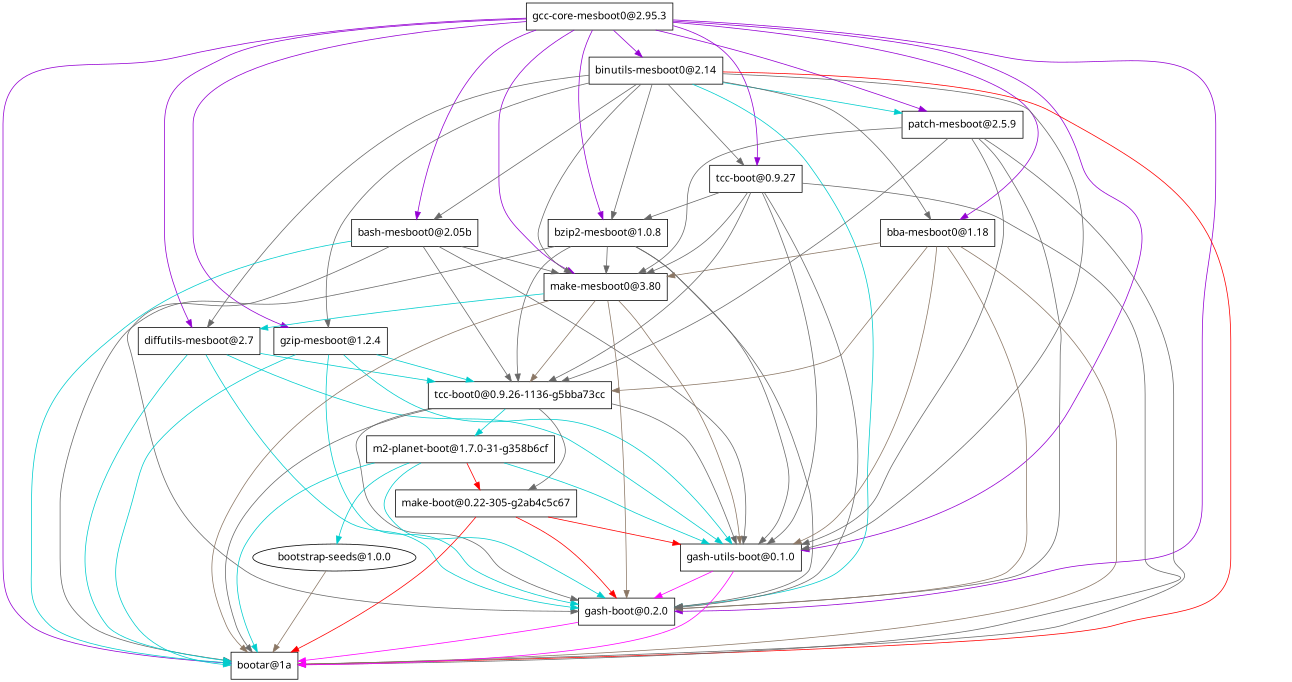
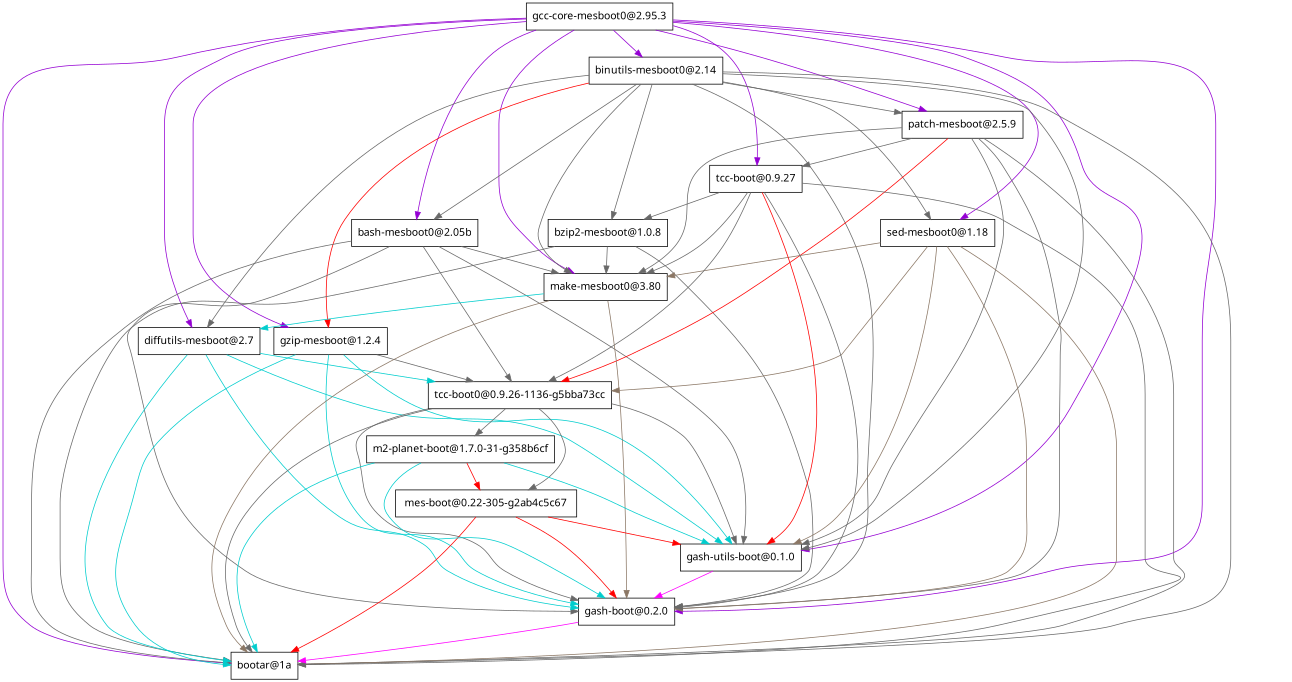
(817, 98) -> (817, 98)
(580, 117) -> none
(703, 122) -> (861, 151)
(410, 157) -> (410, 157)
(938, 233) -> (938, 233)
(769, 277) -> (769, 277)
(525, 301) -> none
(565, 338) -> none
(812, 359) -> (812, 359)
(421, 367) -> (421, 367)
(873, 375) -> (873, 375)
(760, 381) -> none
(498, 416) -> (498, 416)
(704, 421) -> none
(41, 431) -> (41, 431)
(486, 503) -> (486, 503)
(334, 558) -> none
(1210, 600) -> (1210, 600)
(578, 649) -> none
